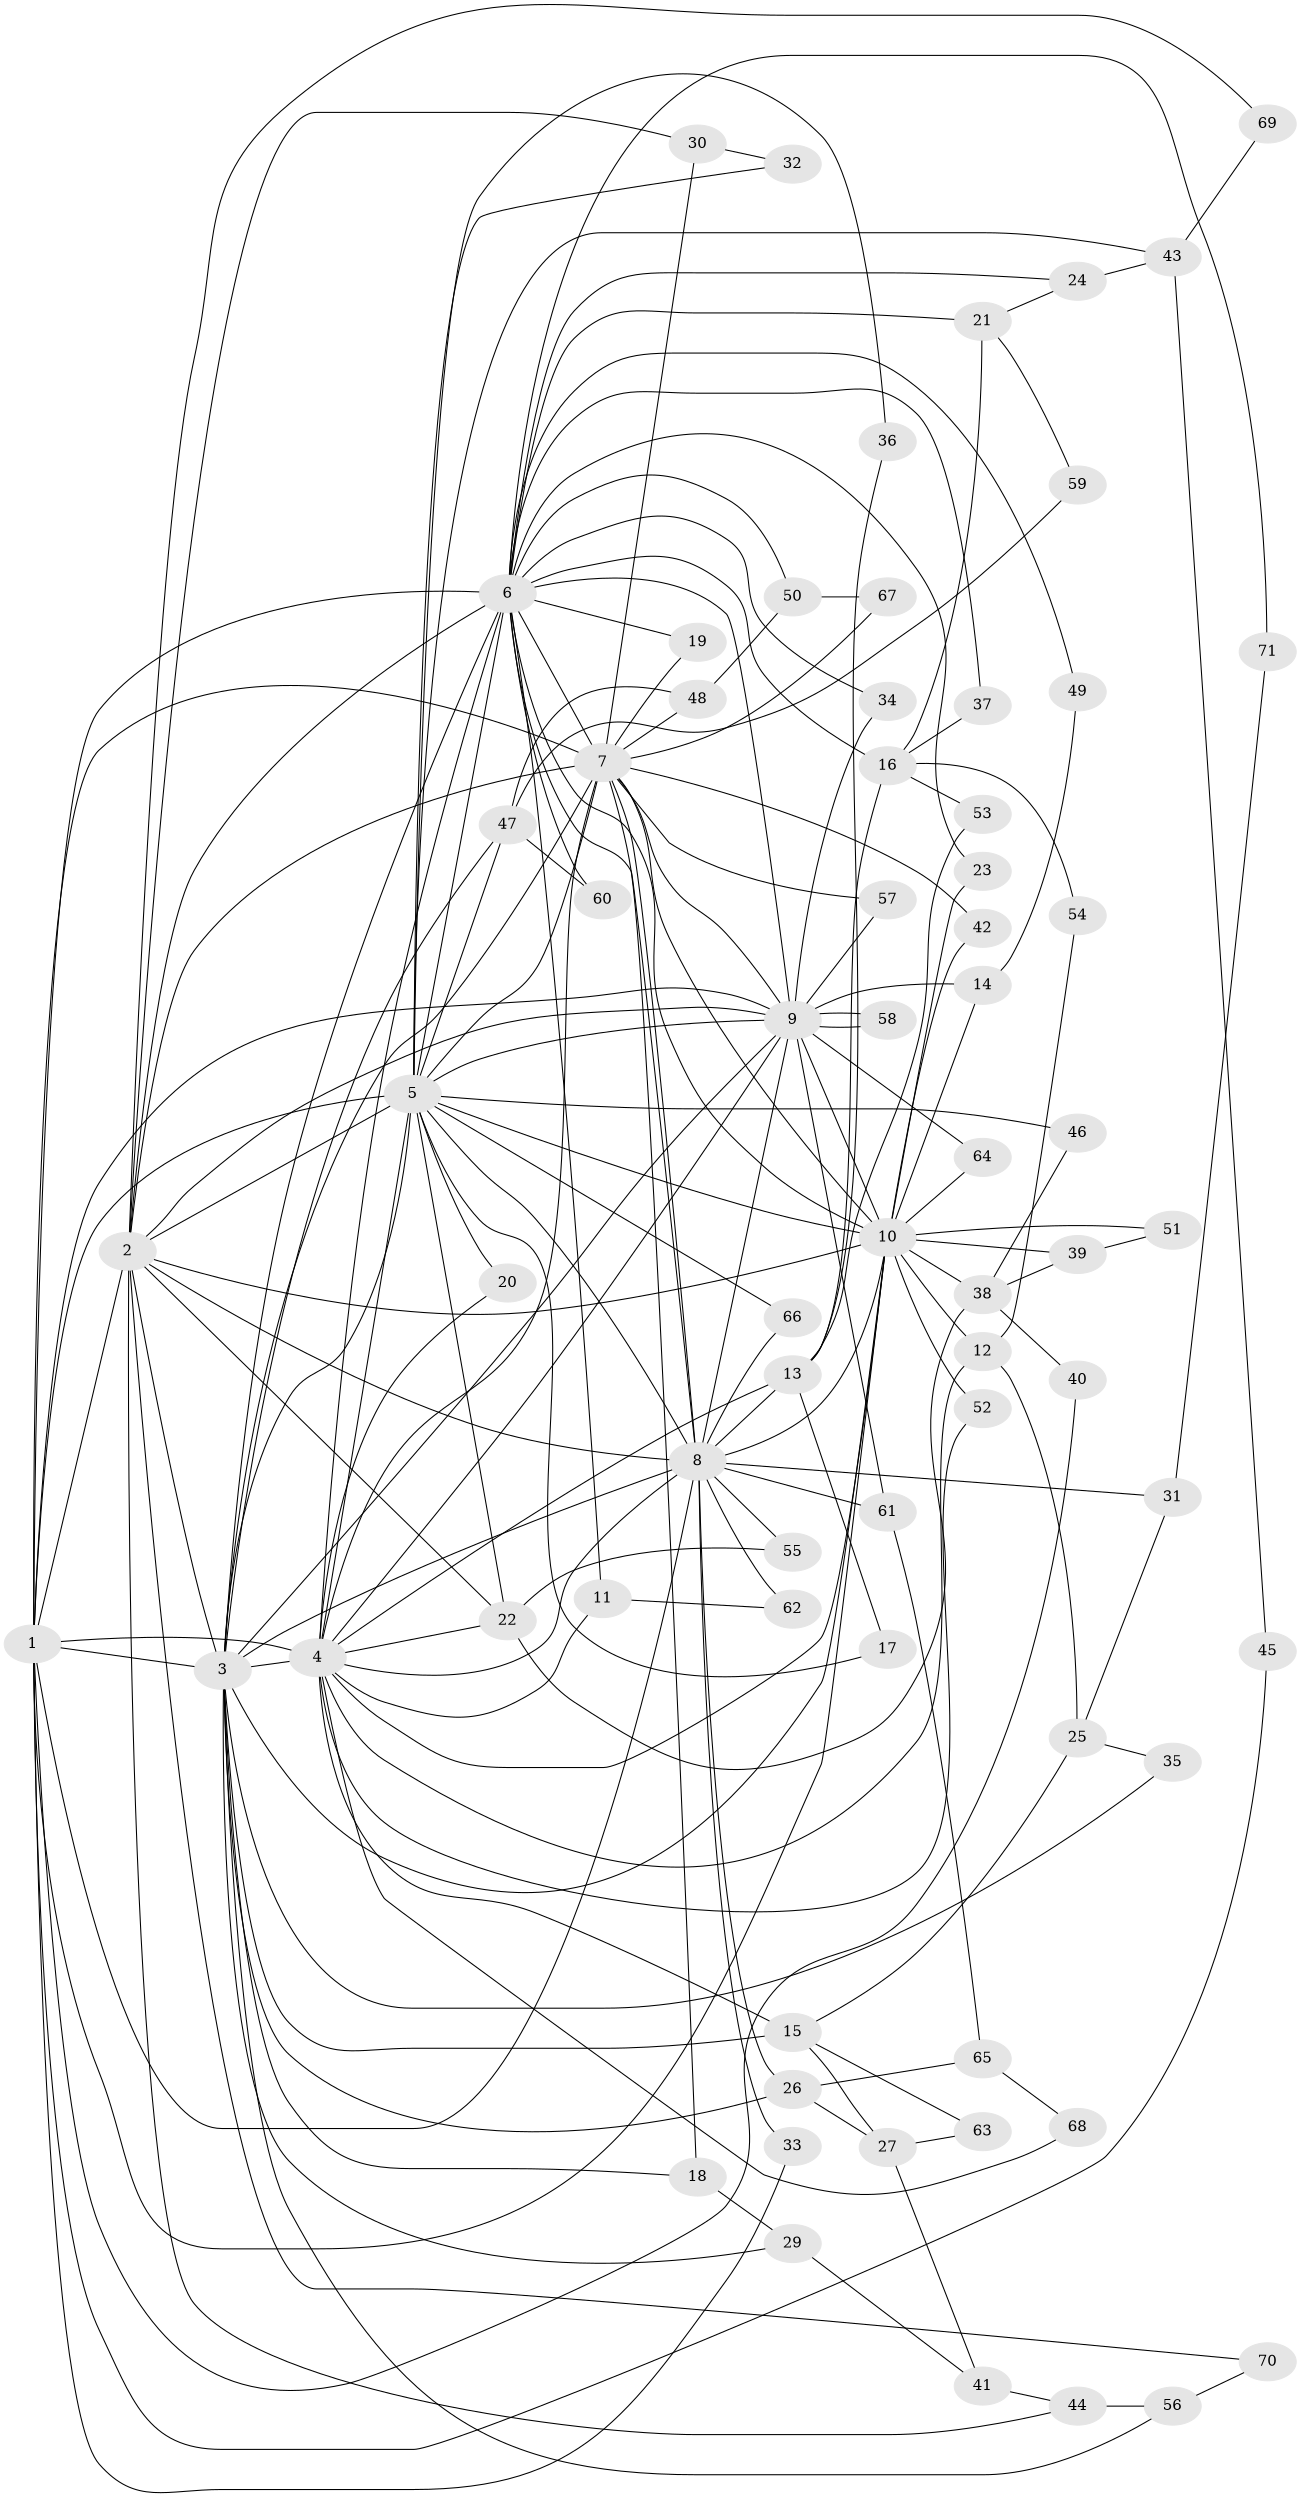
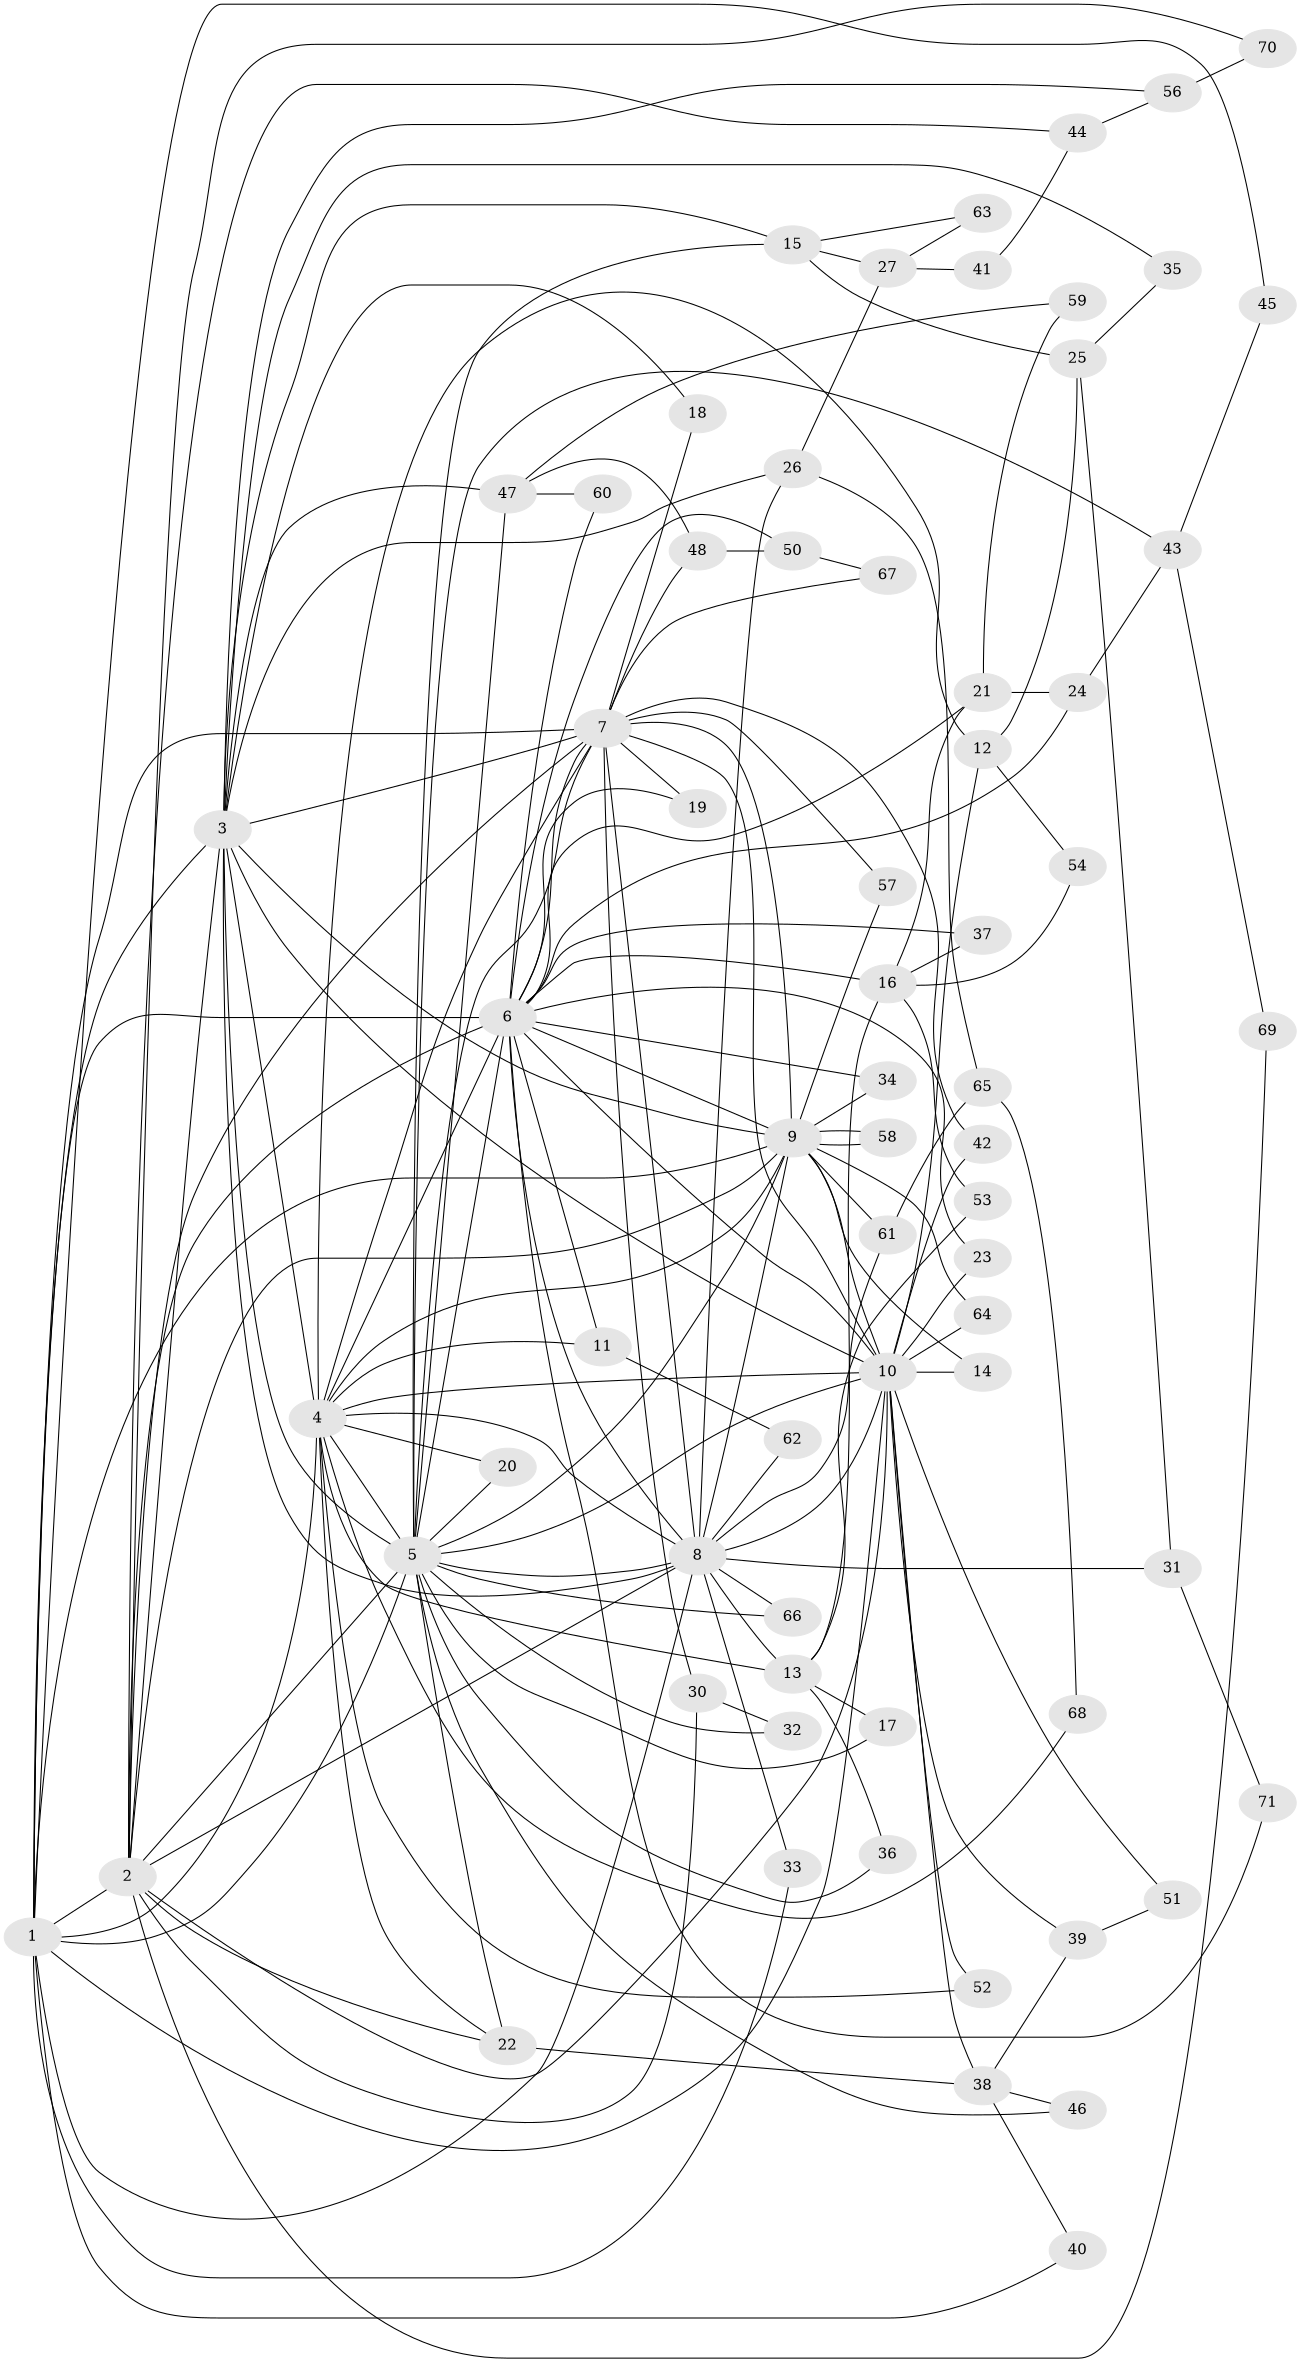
(1078, 692) -> none
(307, 1118) -> none
(793, 1552) -> none
(484, 1900) -> (426, 746)
(793, 2244) -> none
